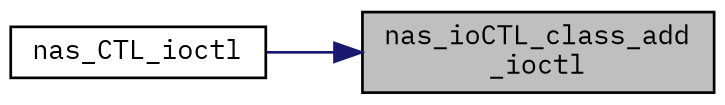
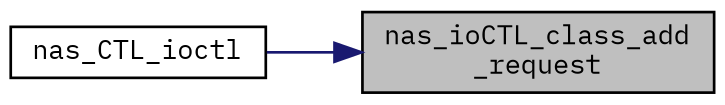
(538, 52) -> (538, 52)
